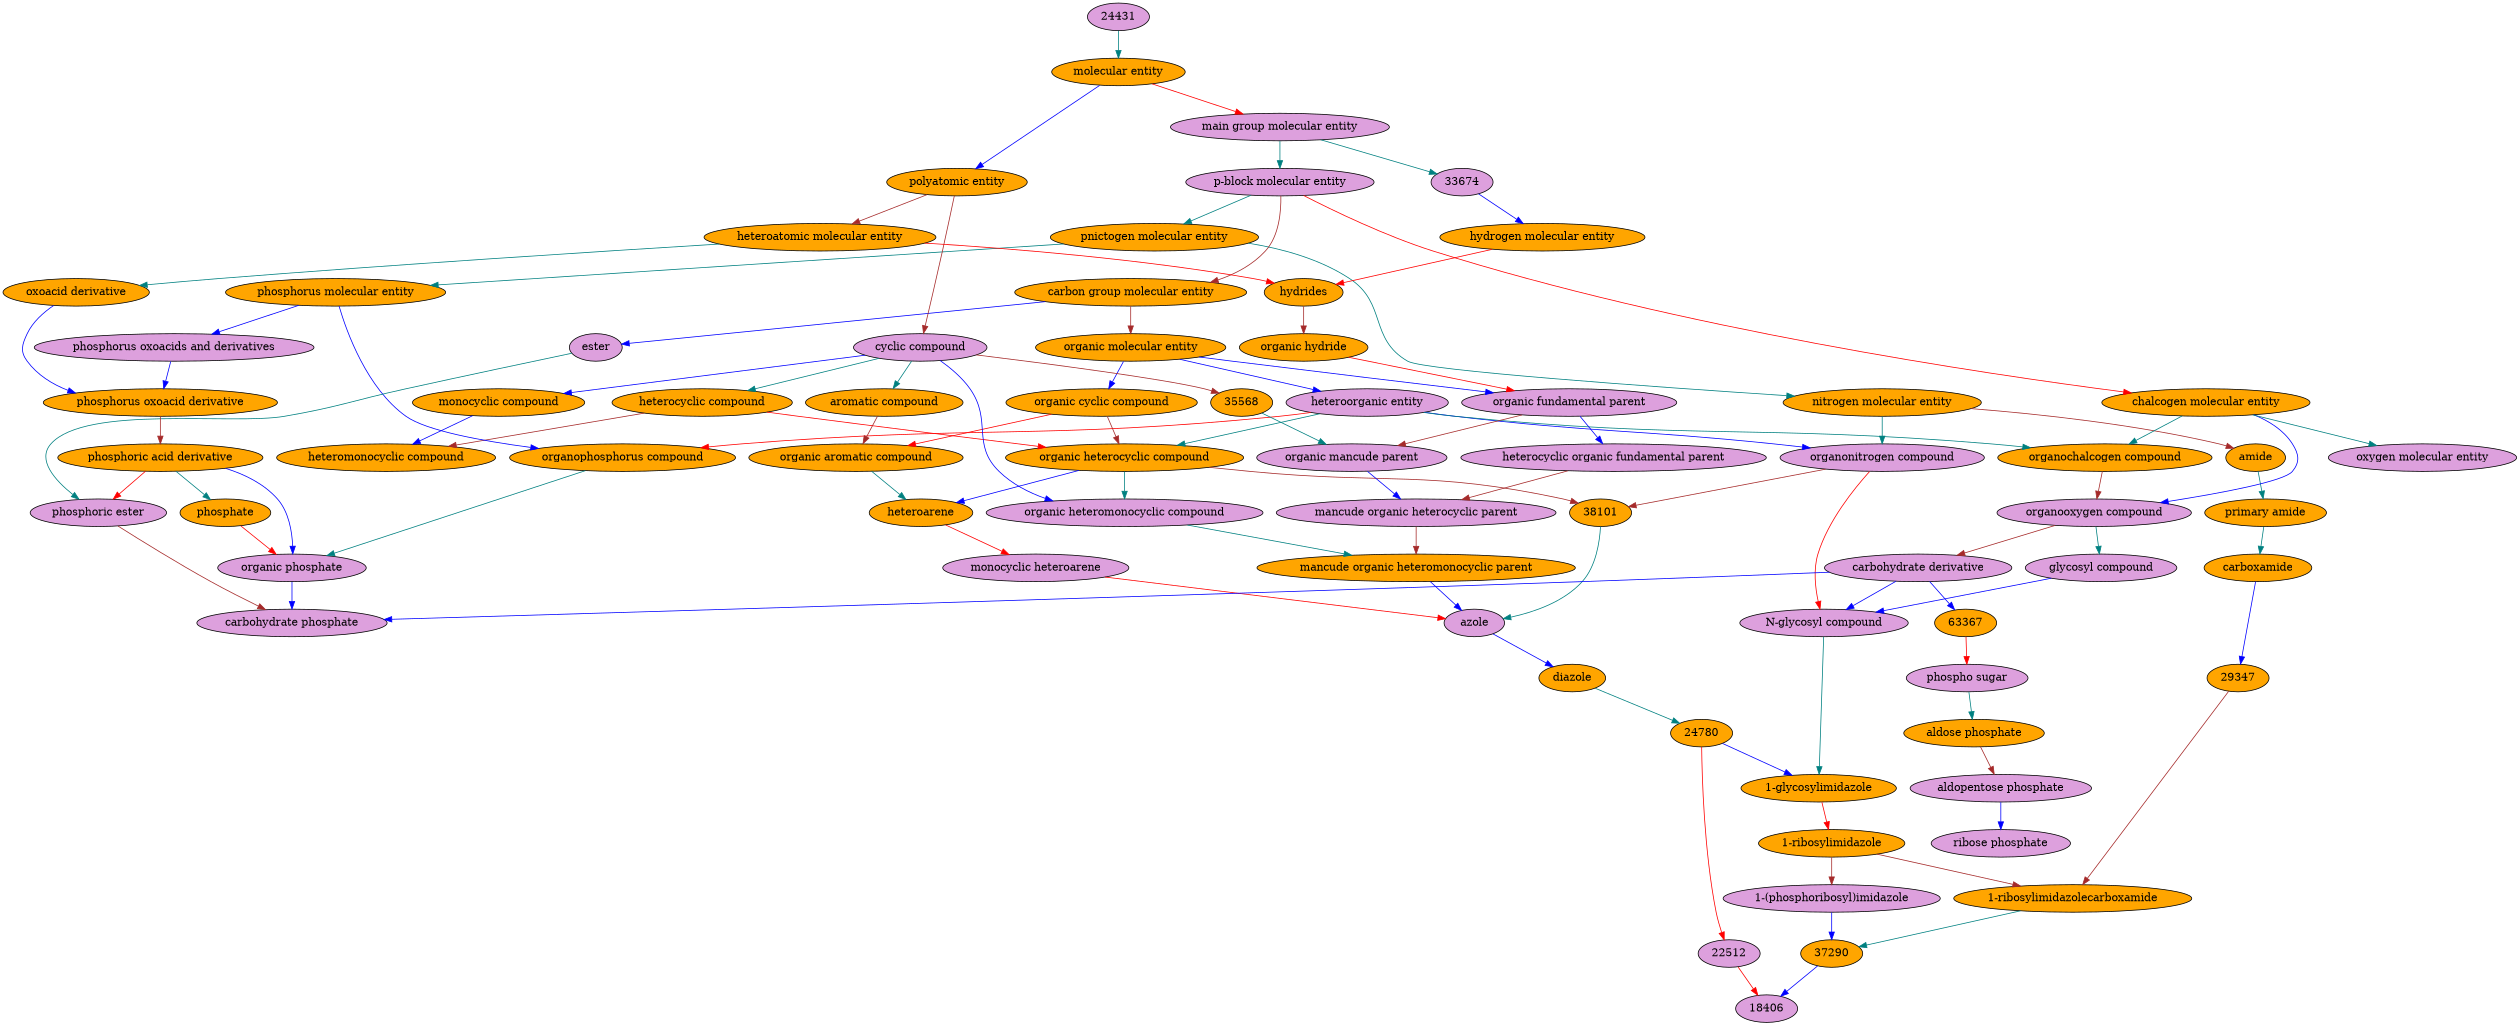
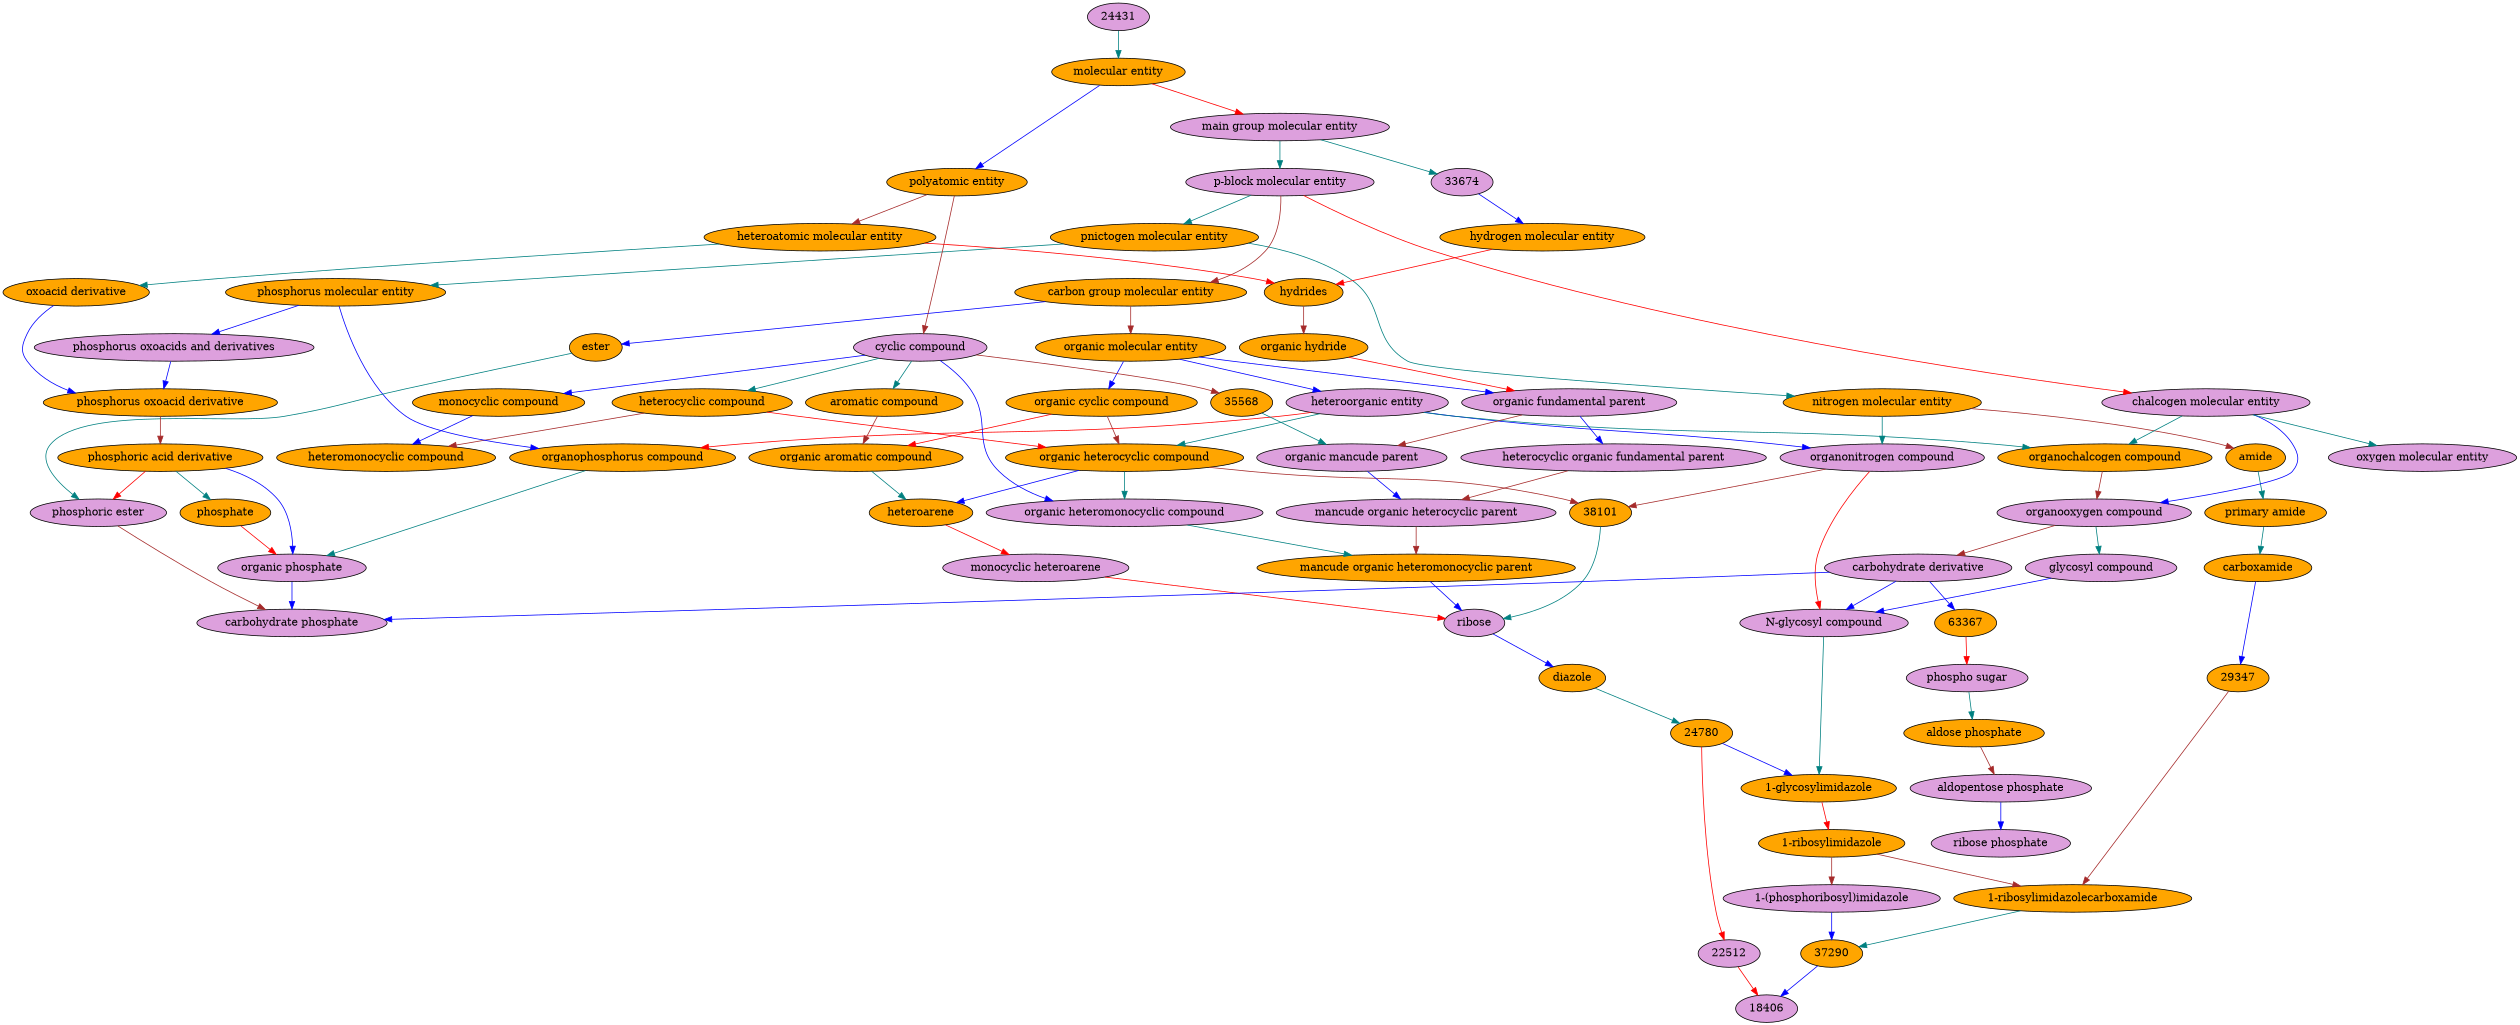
(596, 347) -> (596, 347)
(2206, 403) -> (2206, 403)
(1474, 623) -> (1474, 623)
